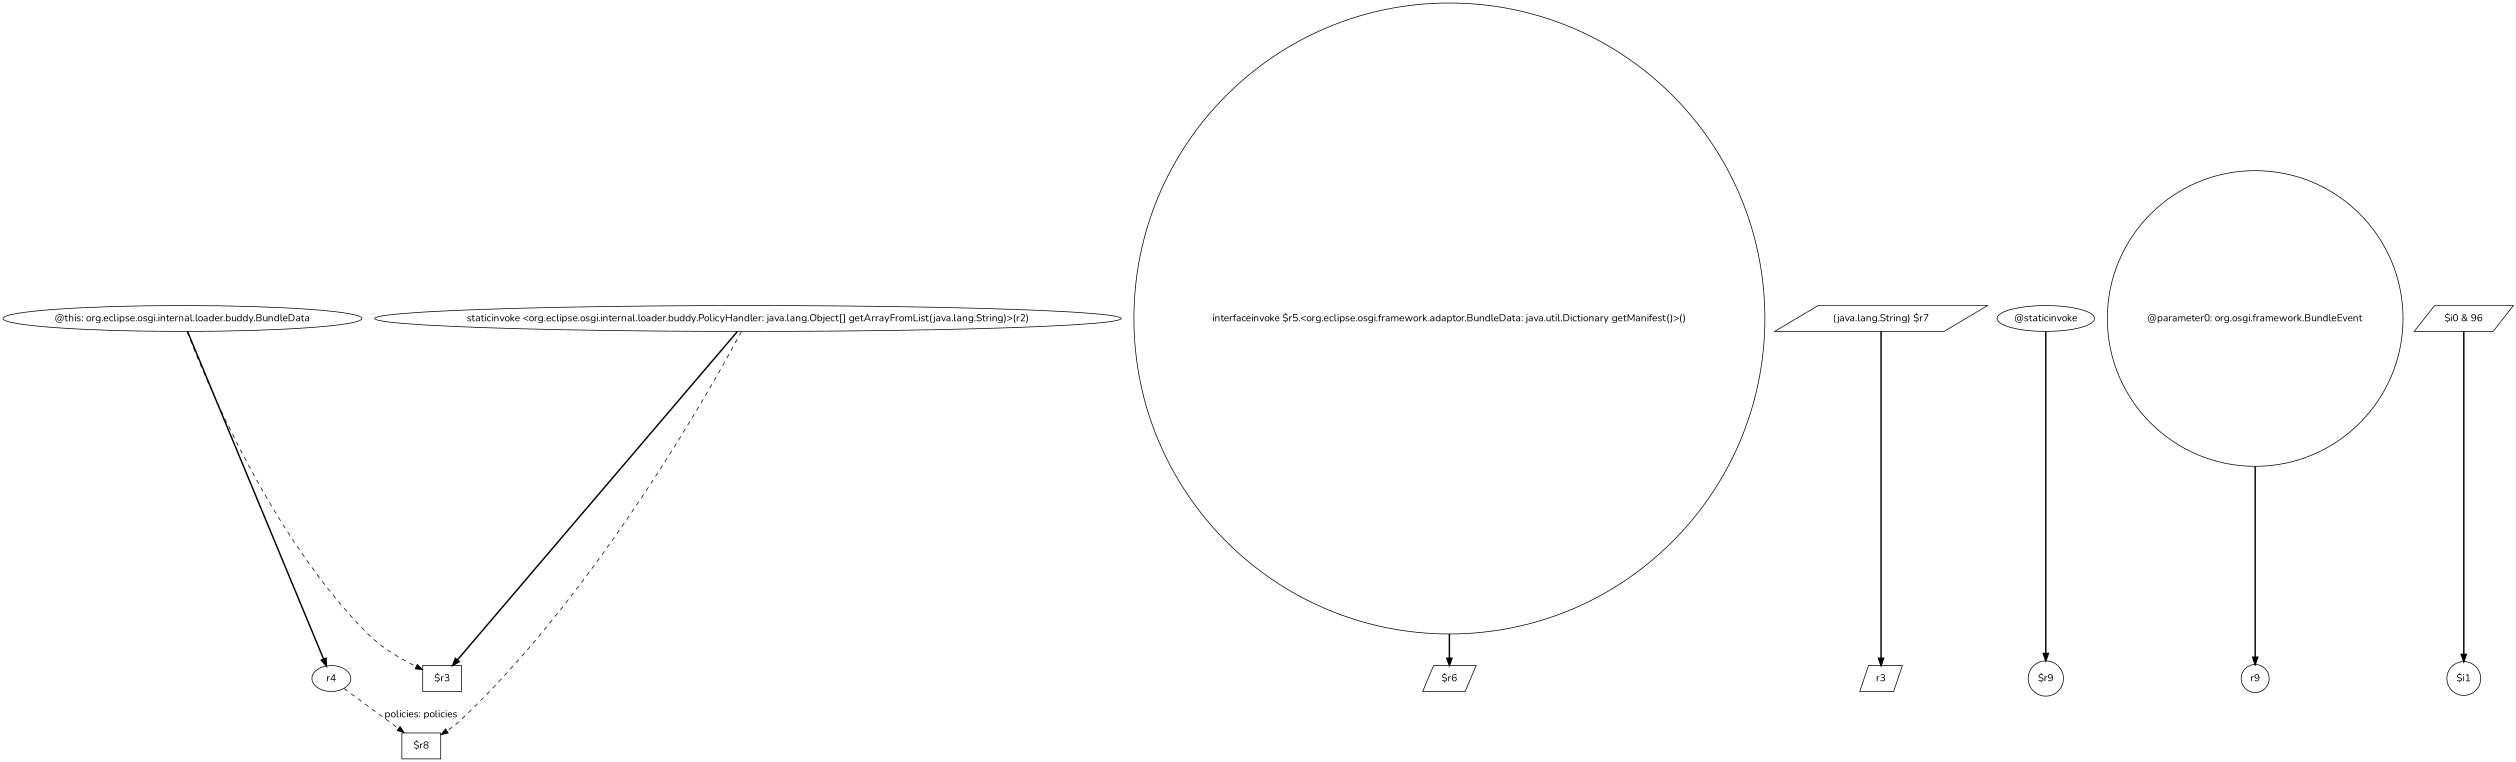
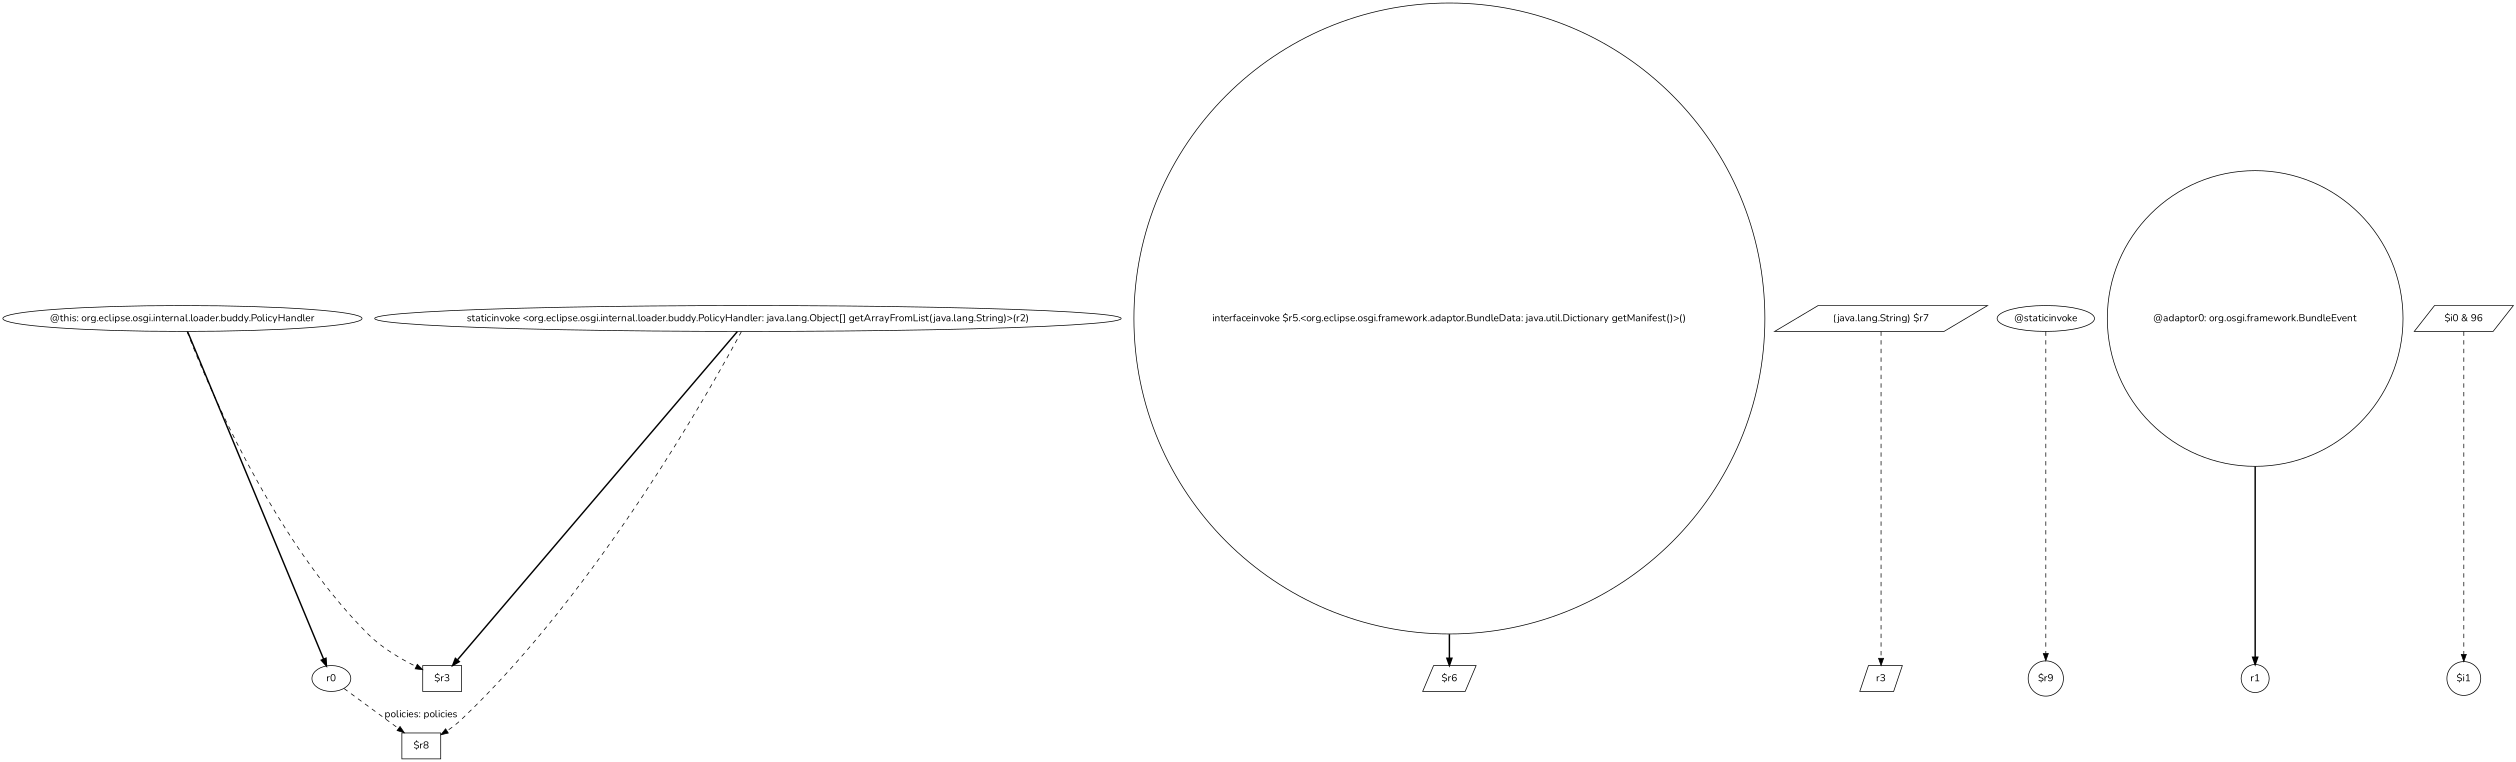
(182, 318) -> (182, 318)
(2255, 318) -> (2255, 318)
(2046, 492) -> (2046, 492)
(2464, 493) -> (2464, 493)
(1881, 495) -> (1881, 495)
(331, 679) -> (331, 679)
(2255, 679) -> (2255, 679)
